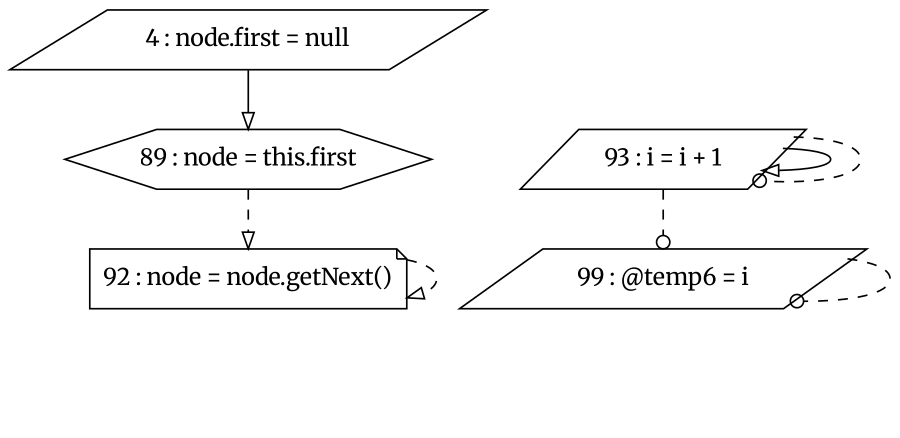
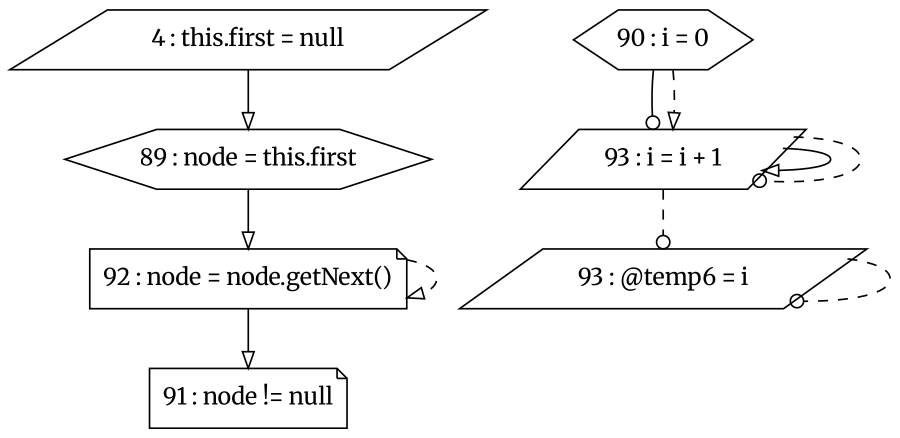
(248, 40) -> (248, 40)
none -> (663, 40)
(248, 211) -> (248, 211)
(663, 279) -> (663, 279)
none -> (248, 398)
